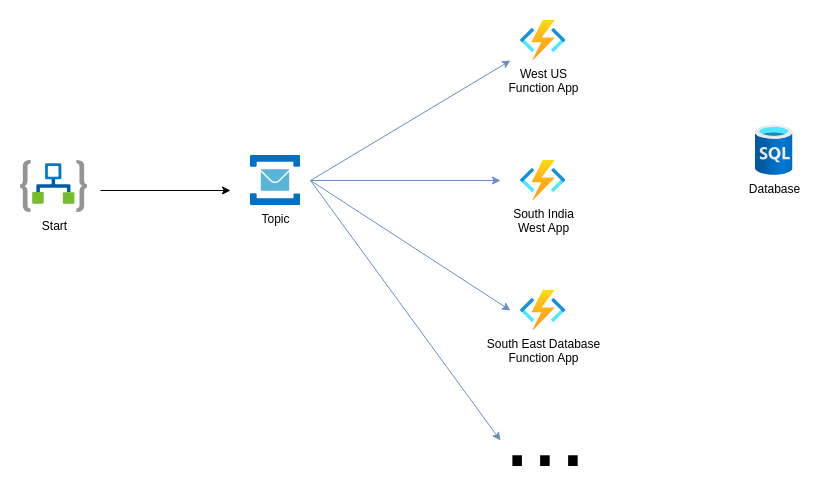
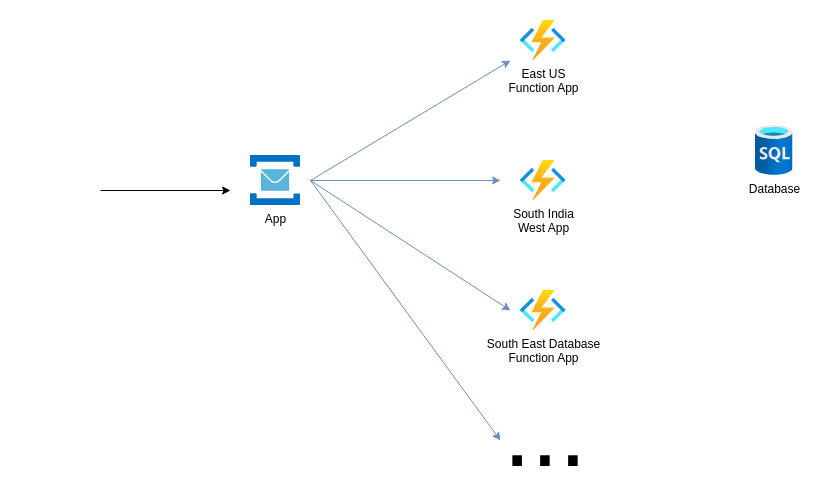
(544, 82) -> (544, 82)
(54, 187) -> none
(276, 220) -> (276, 220)
